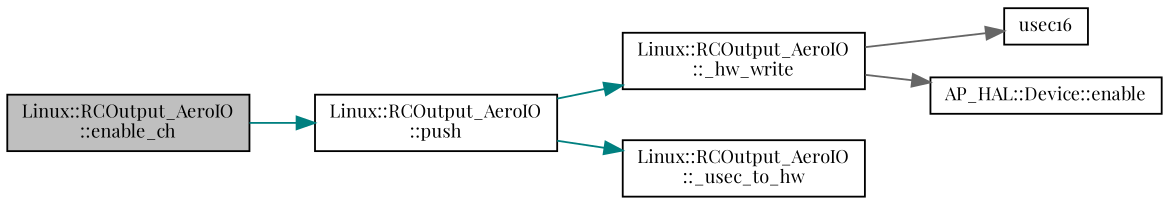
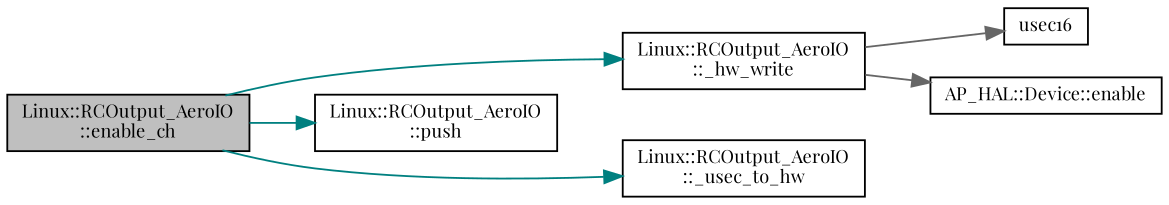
(581, 94) -> (414, 67)
(581, 144) -> (412, 176)
